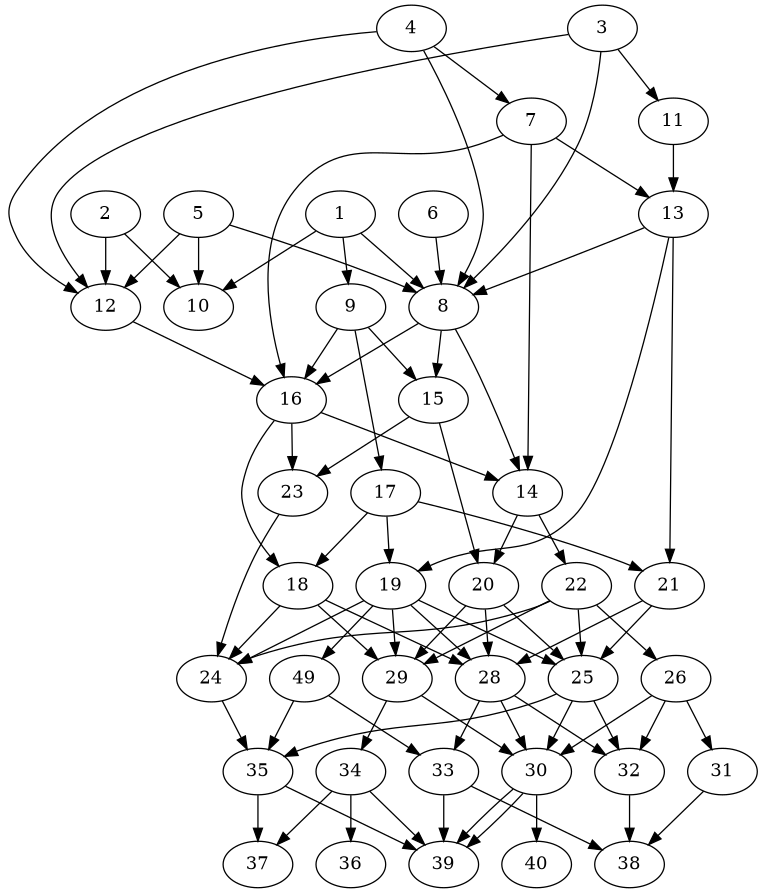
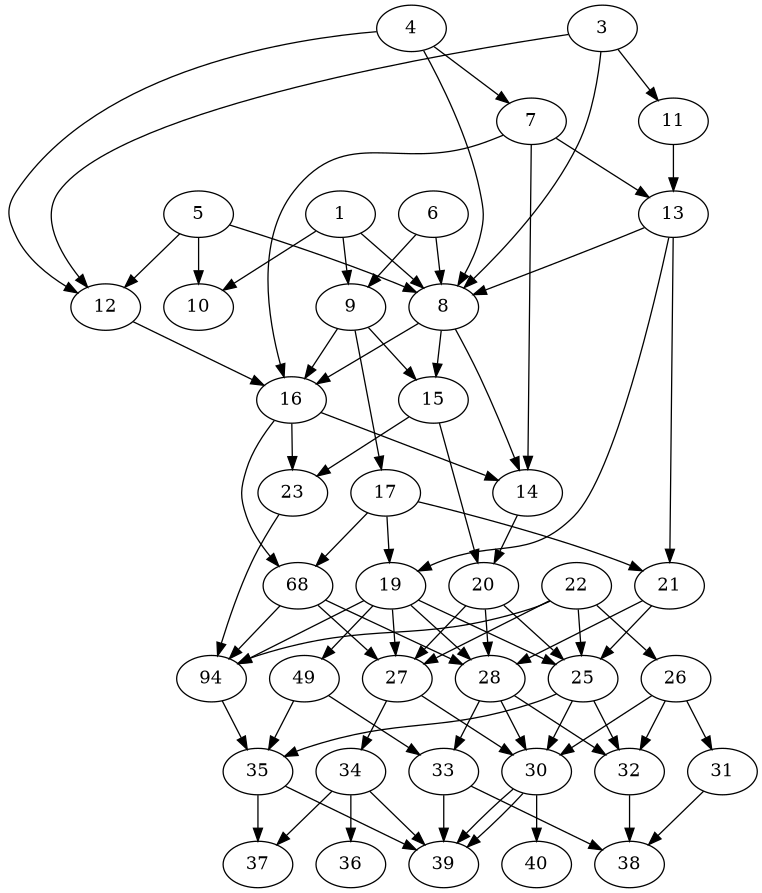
(106, 214) -> none
none -> (397, 255)
(545, 527) -> none
(298, 586) -> (298, 586)
(212, 679) -> (212, 679)
(397, 679) -> (397, 679)
